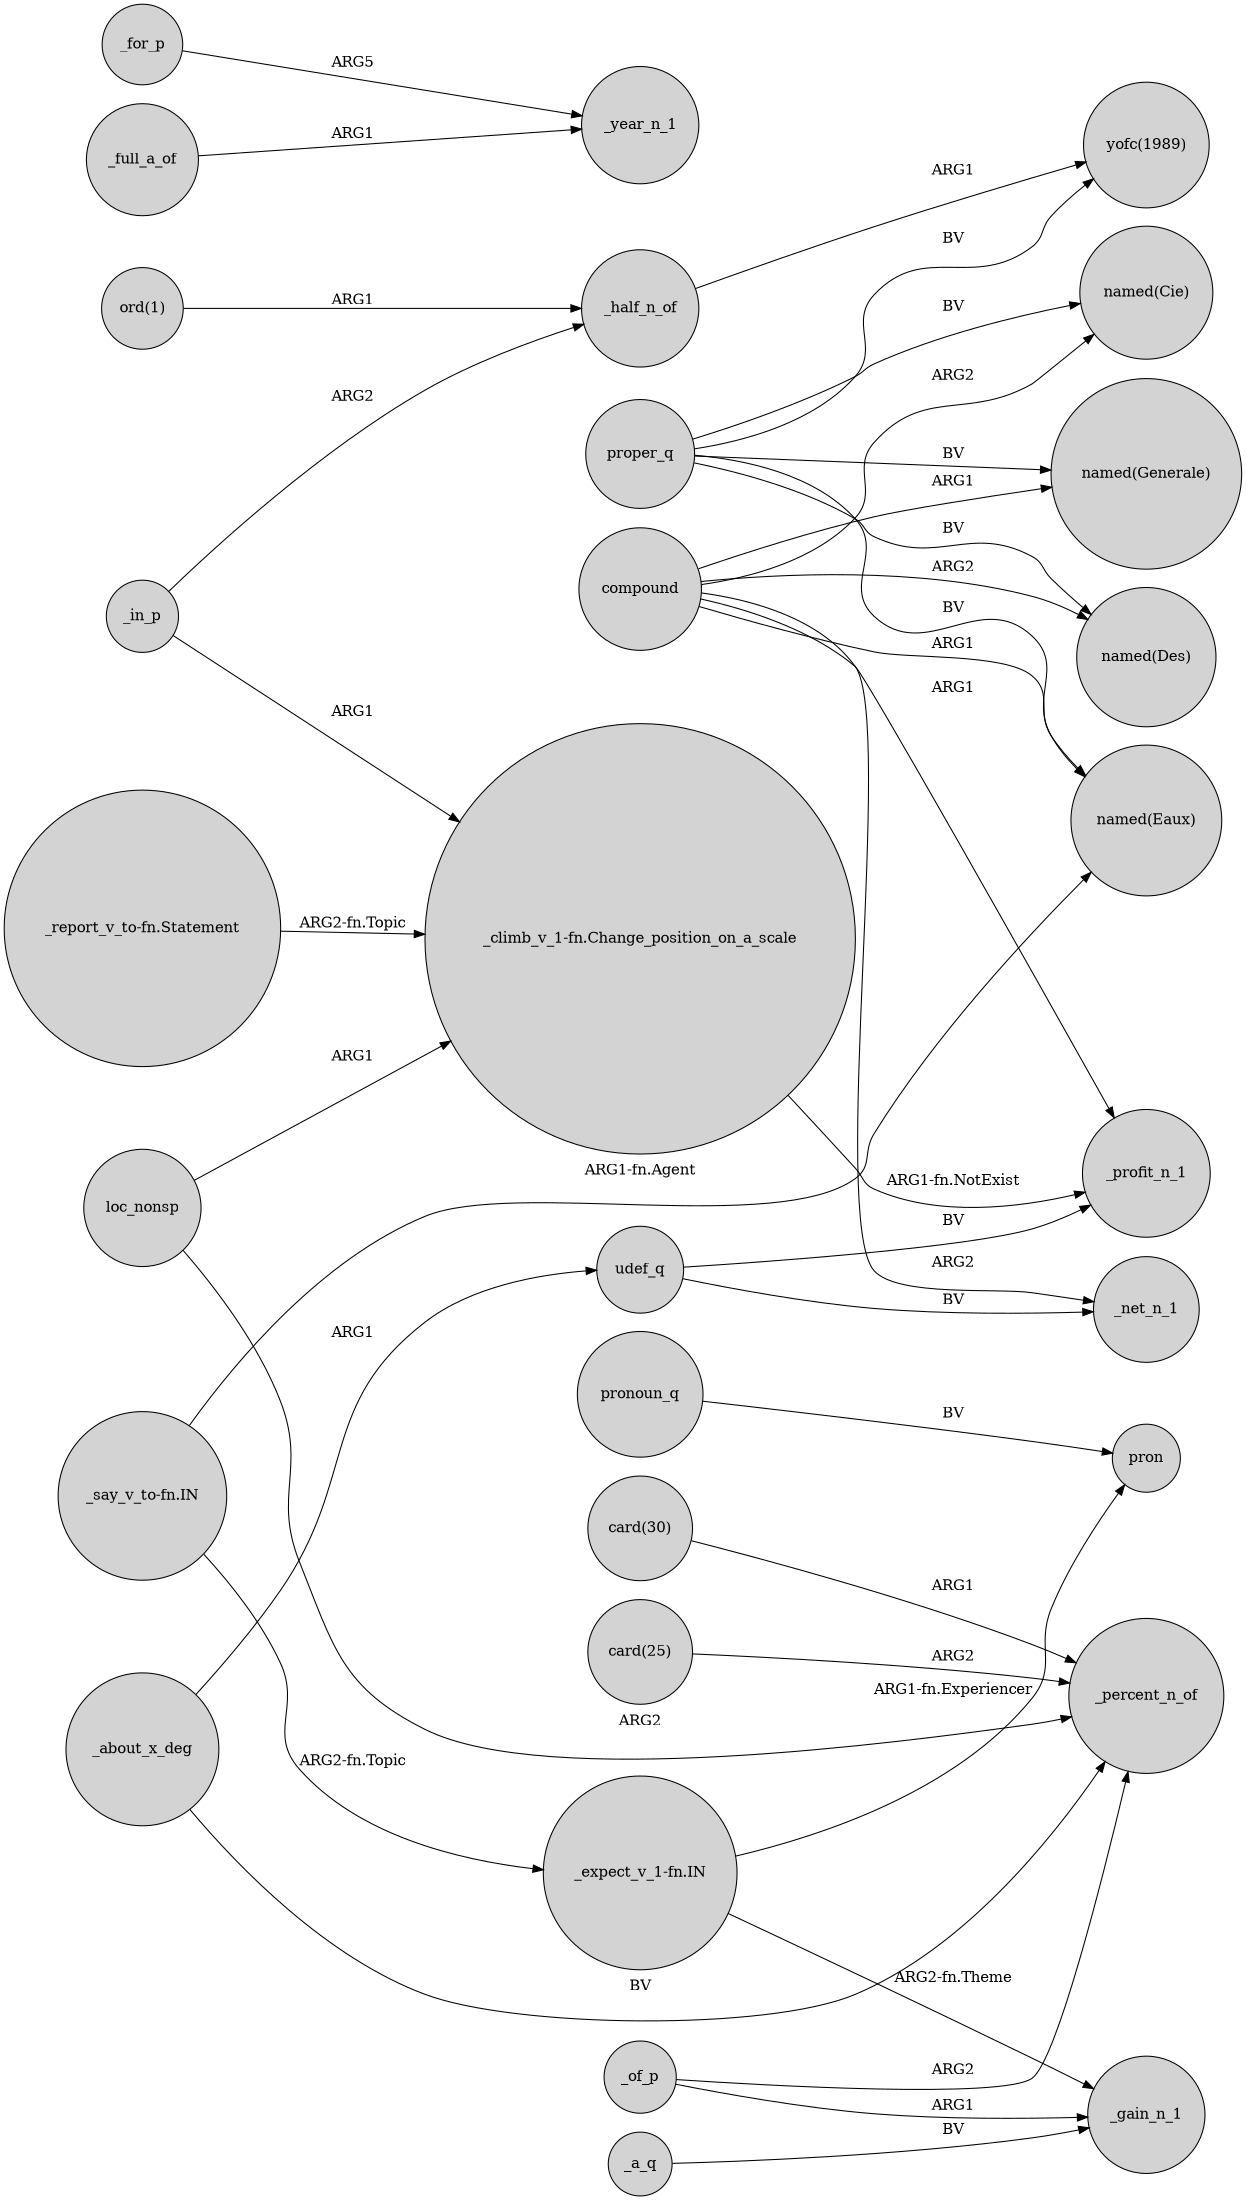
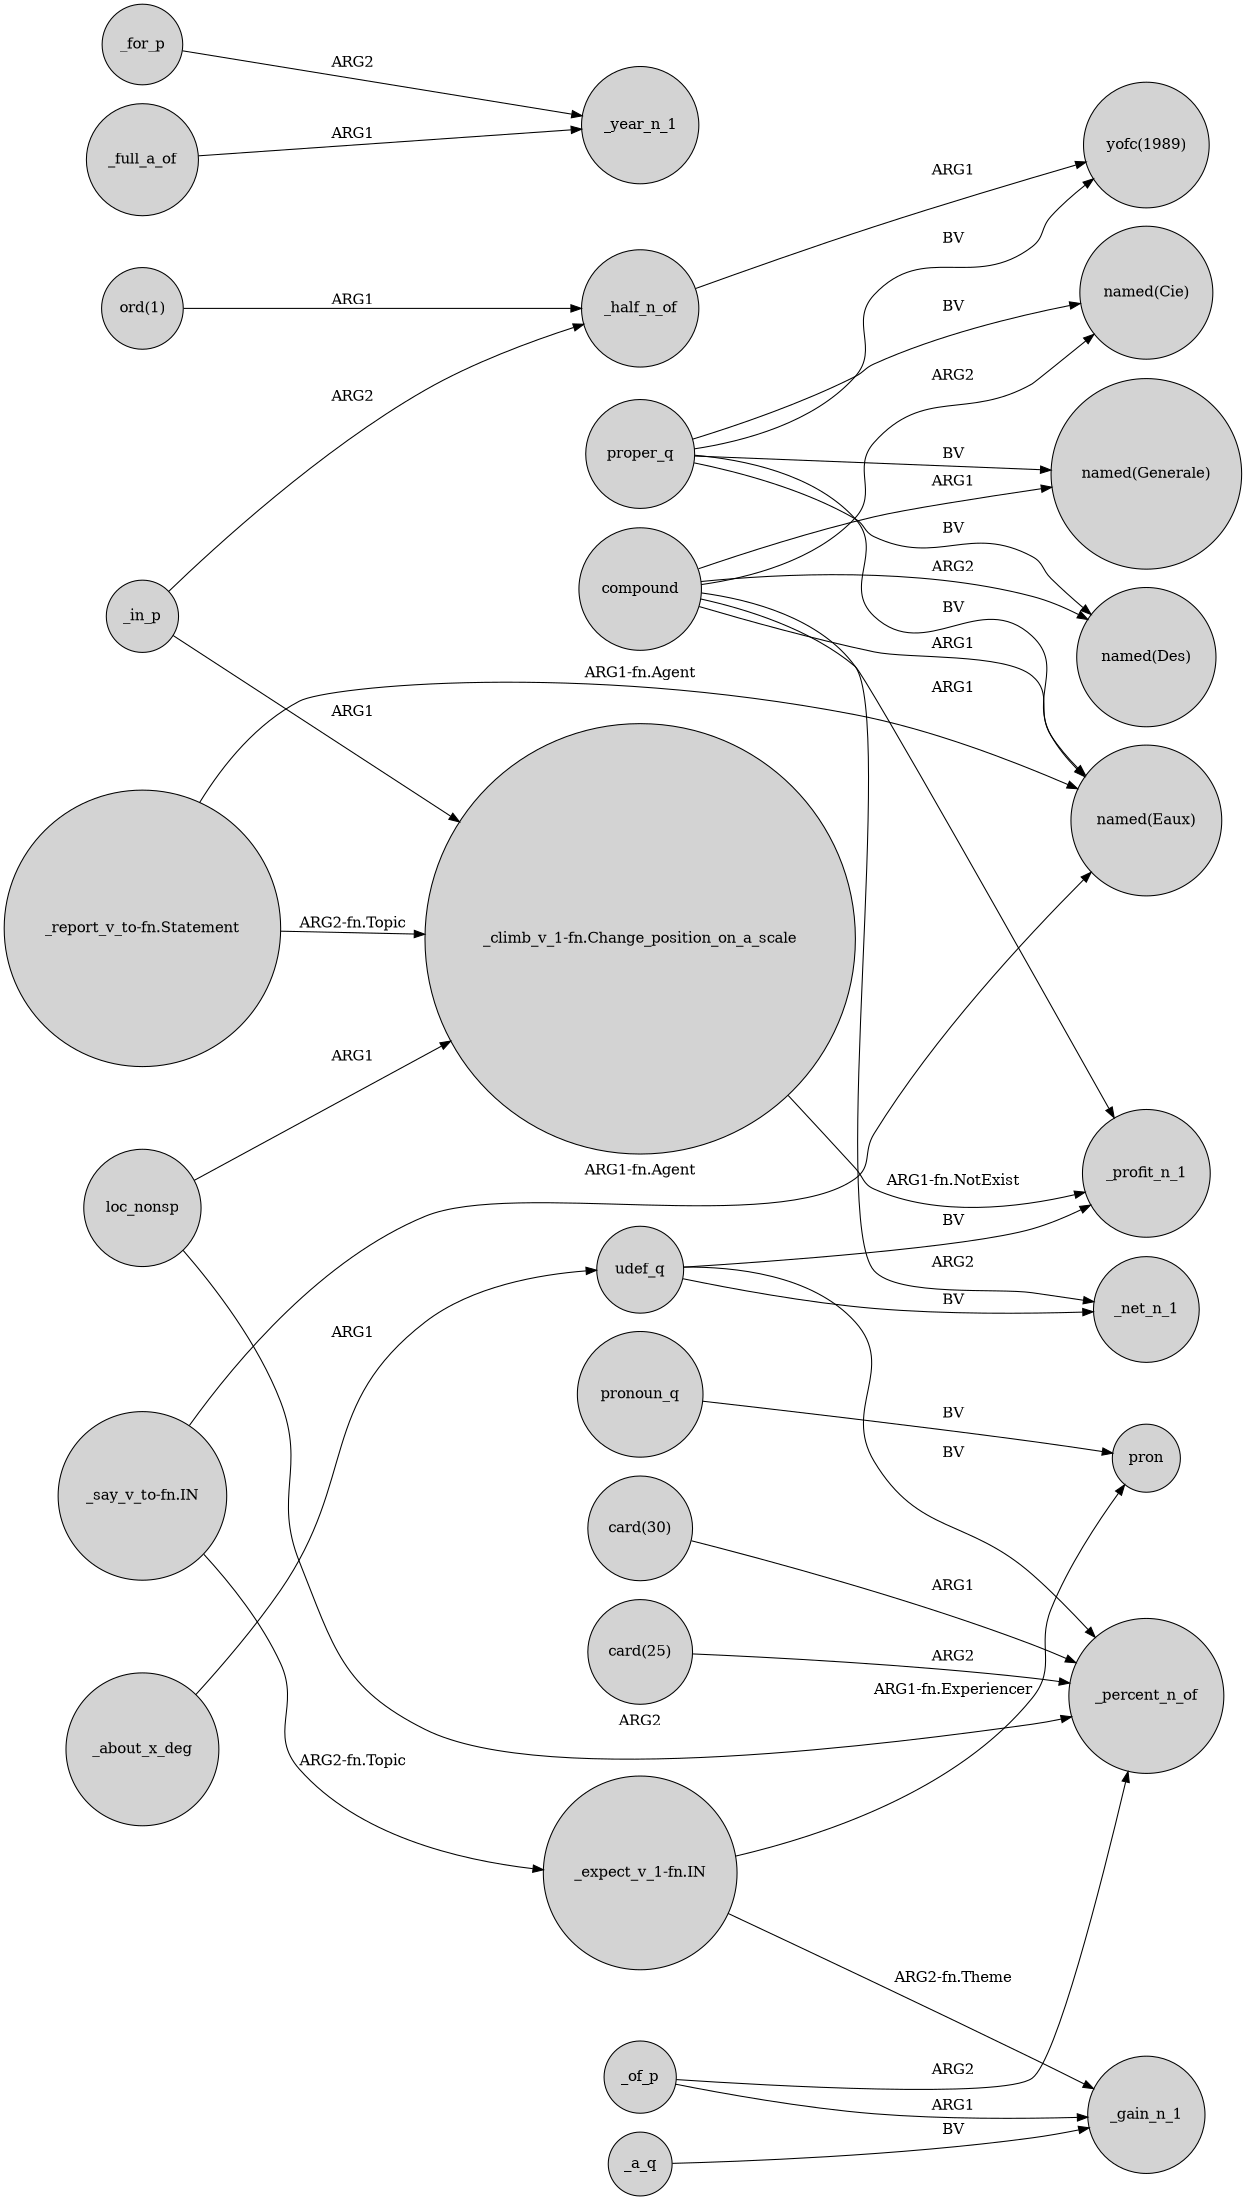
(353, 63) -> (353, 63)
none -> (618, 686)
(657, 2021) -> (865, 1436)
